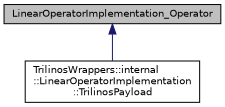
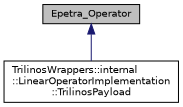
(112, 14) -> (91, 14)
